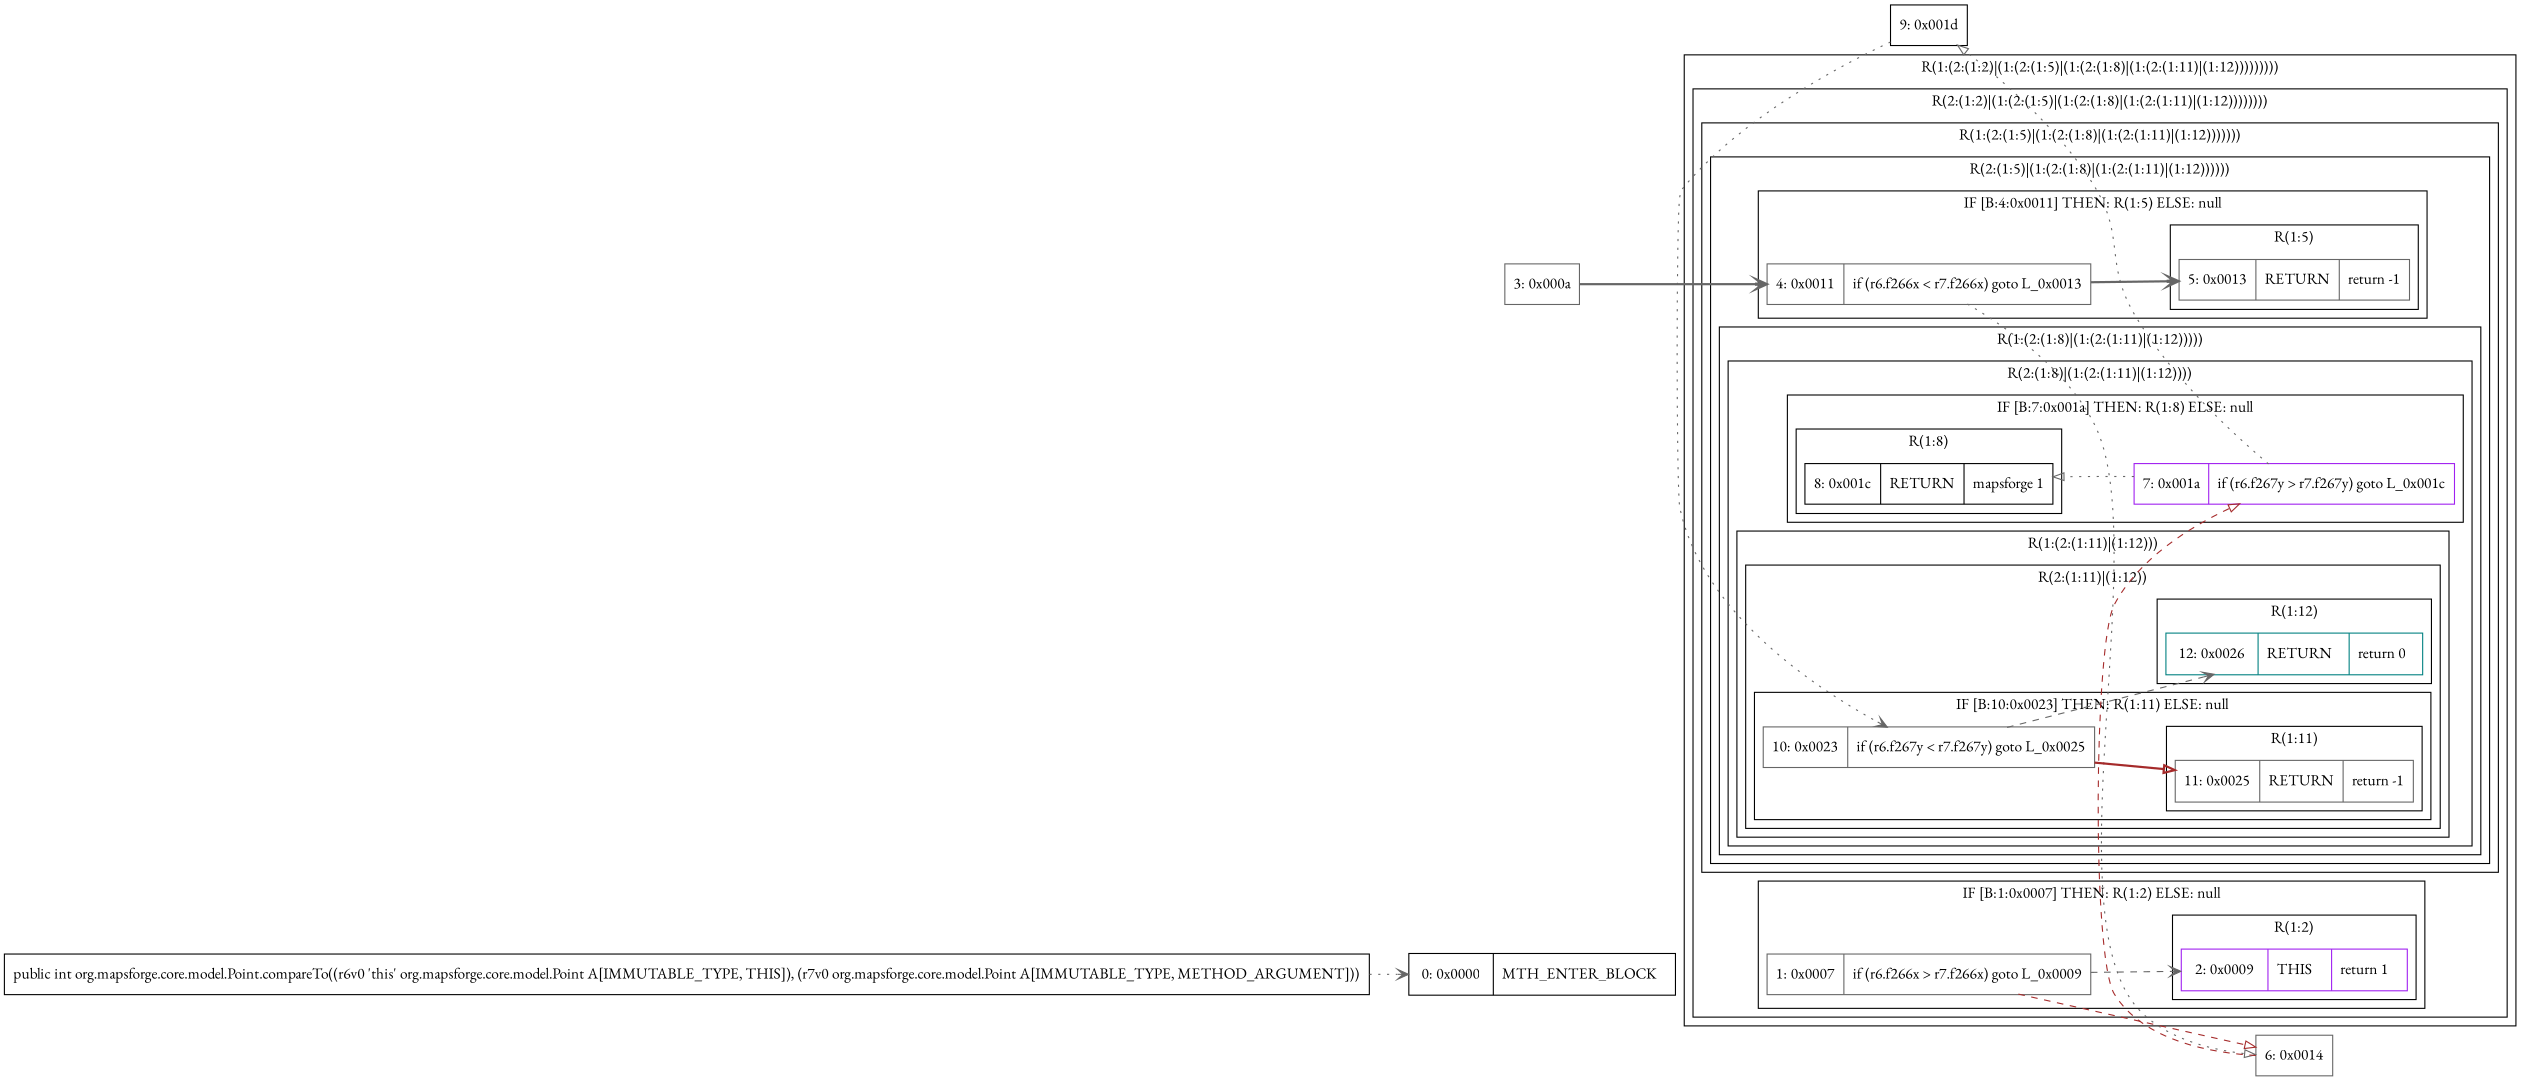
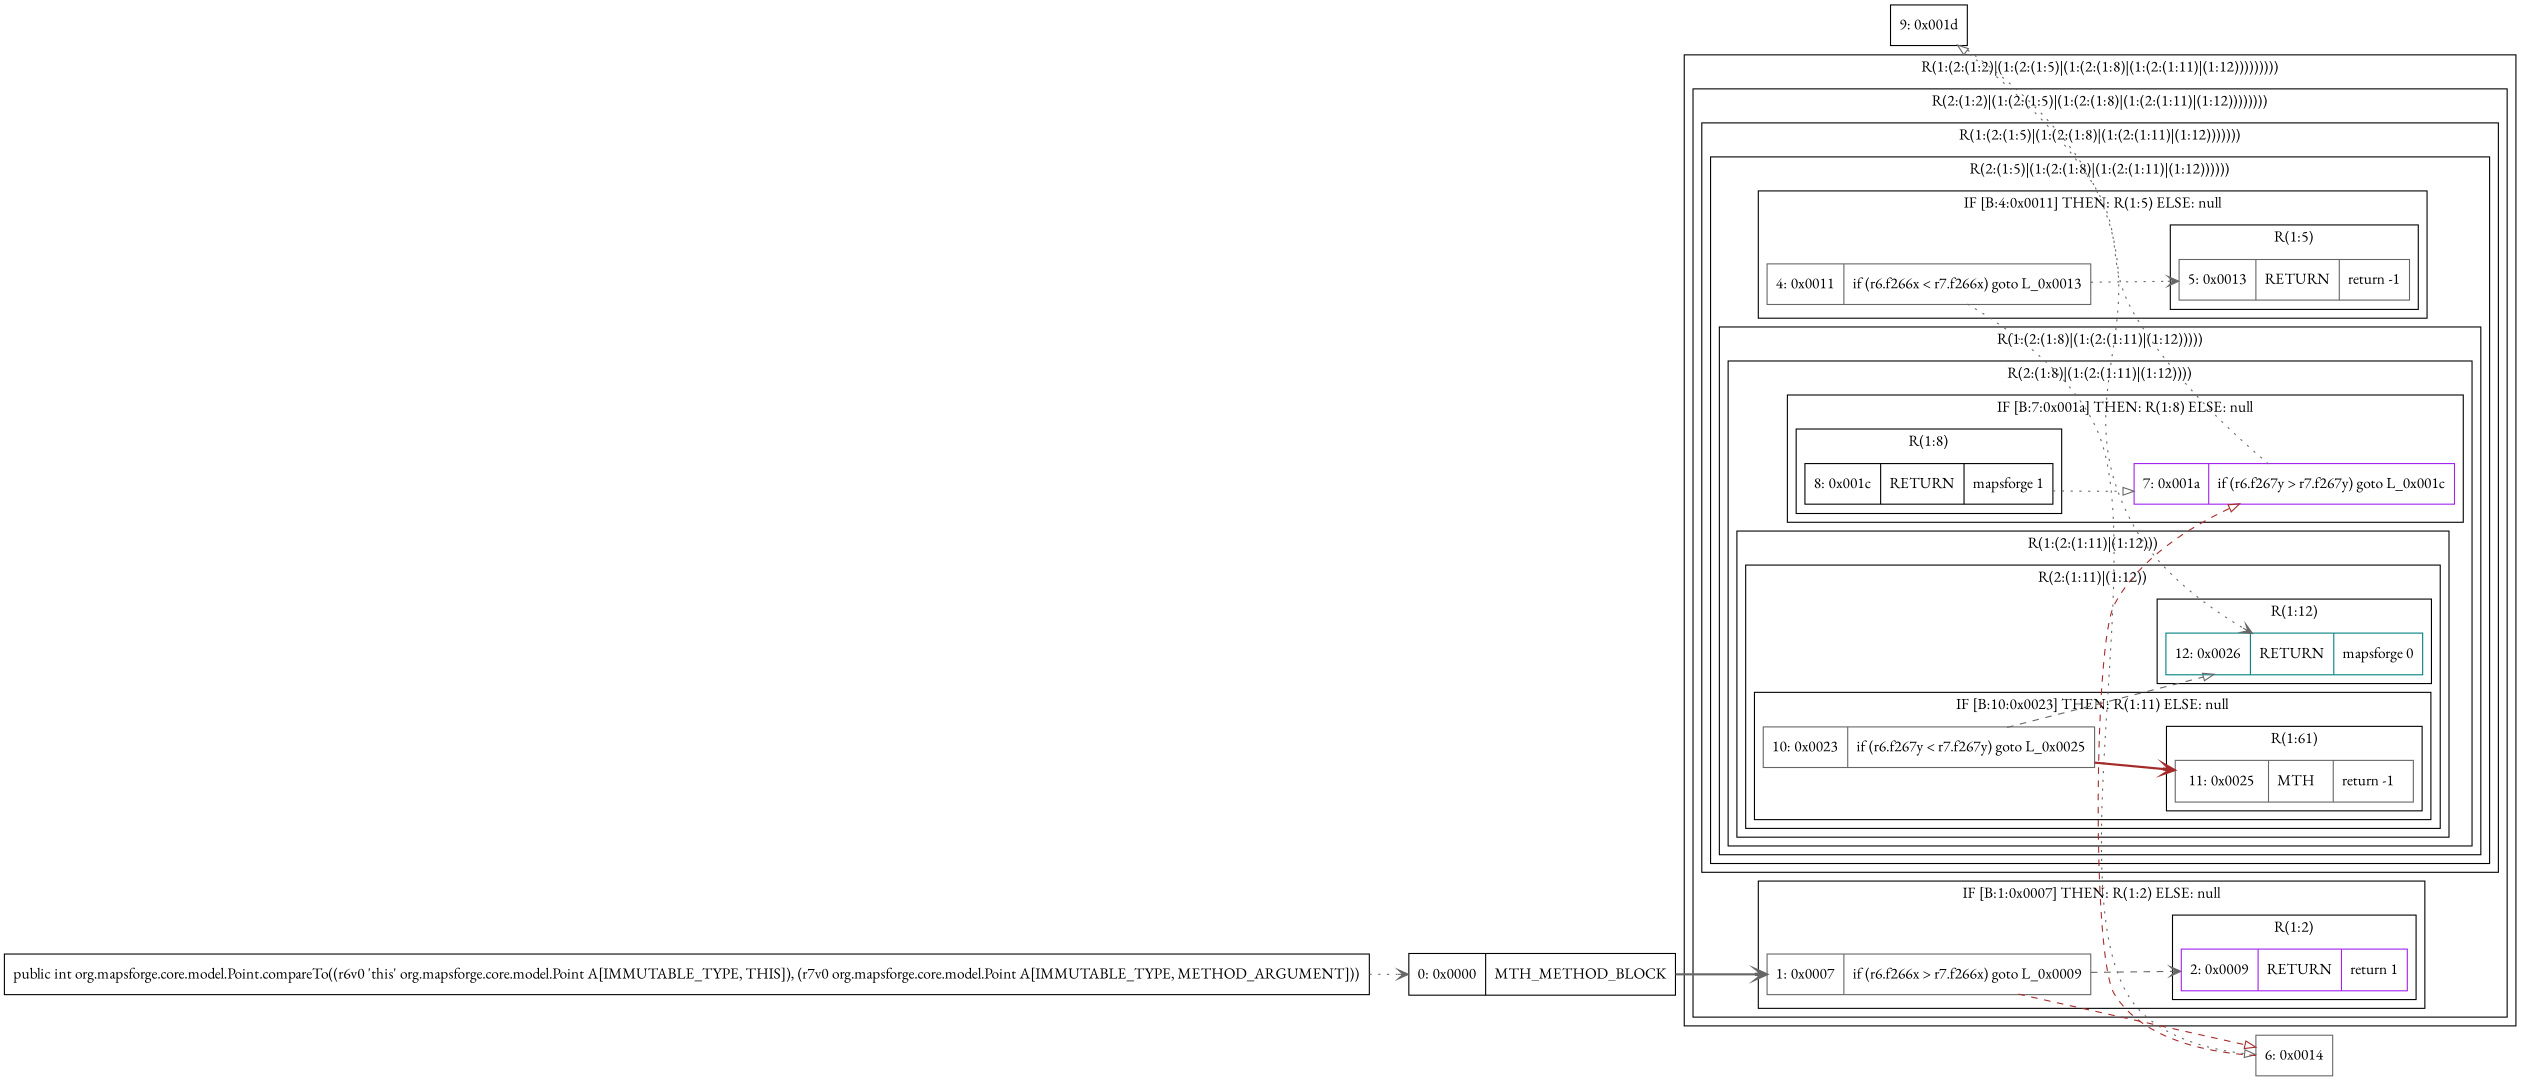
(2129, 282) -> (2129, 282)
(1542, 284) -> none
(1677, 370) -> (2115, 334)
(2099, 476) -> (2088, 491)
(2382, 653) -> (2378, 653)
(2115, 700) -> (2115, 700)
(2294, 739) -> (2294, 739)
(2129, 766) -> (2129, 766)
(2301, 781) -> (2296, 781)
(2295, 969) -> (2300, 969)
(1580, 974) -> (1581, 974)
none -> (1716, 974)
